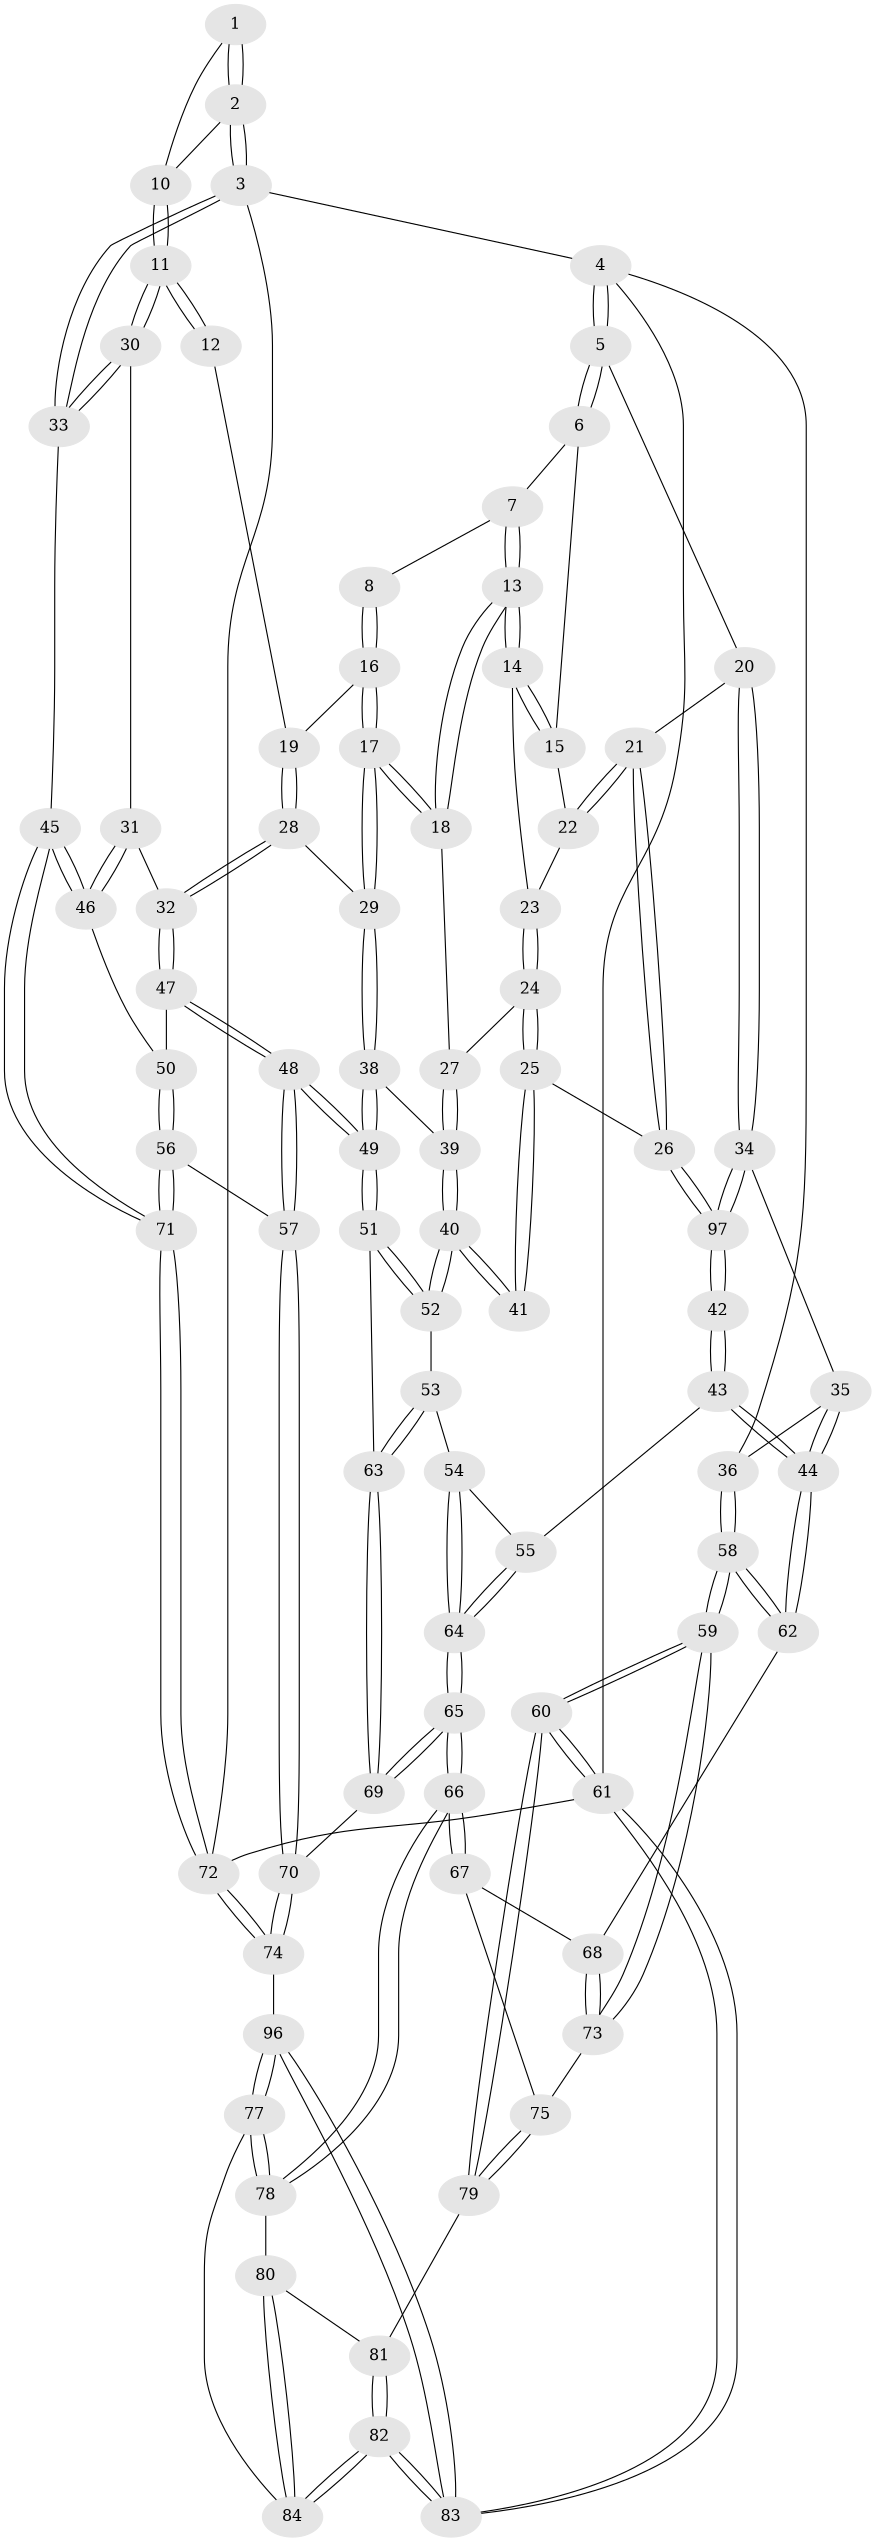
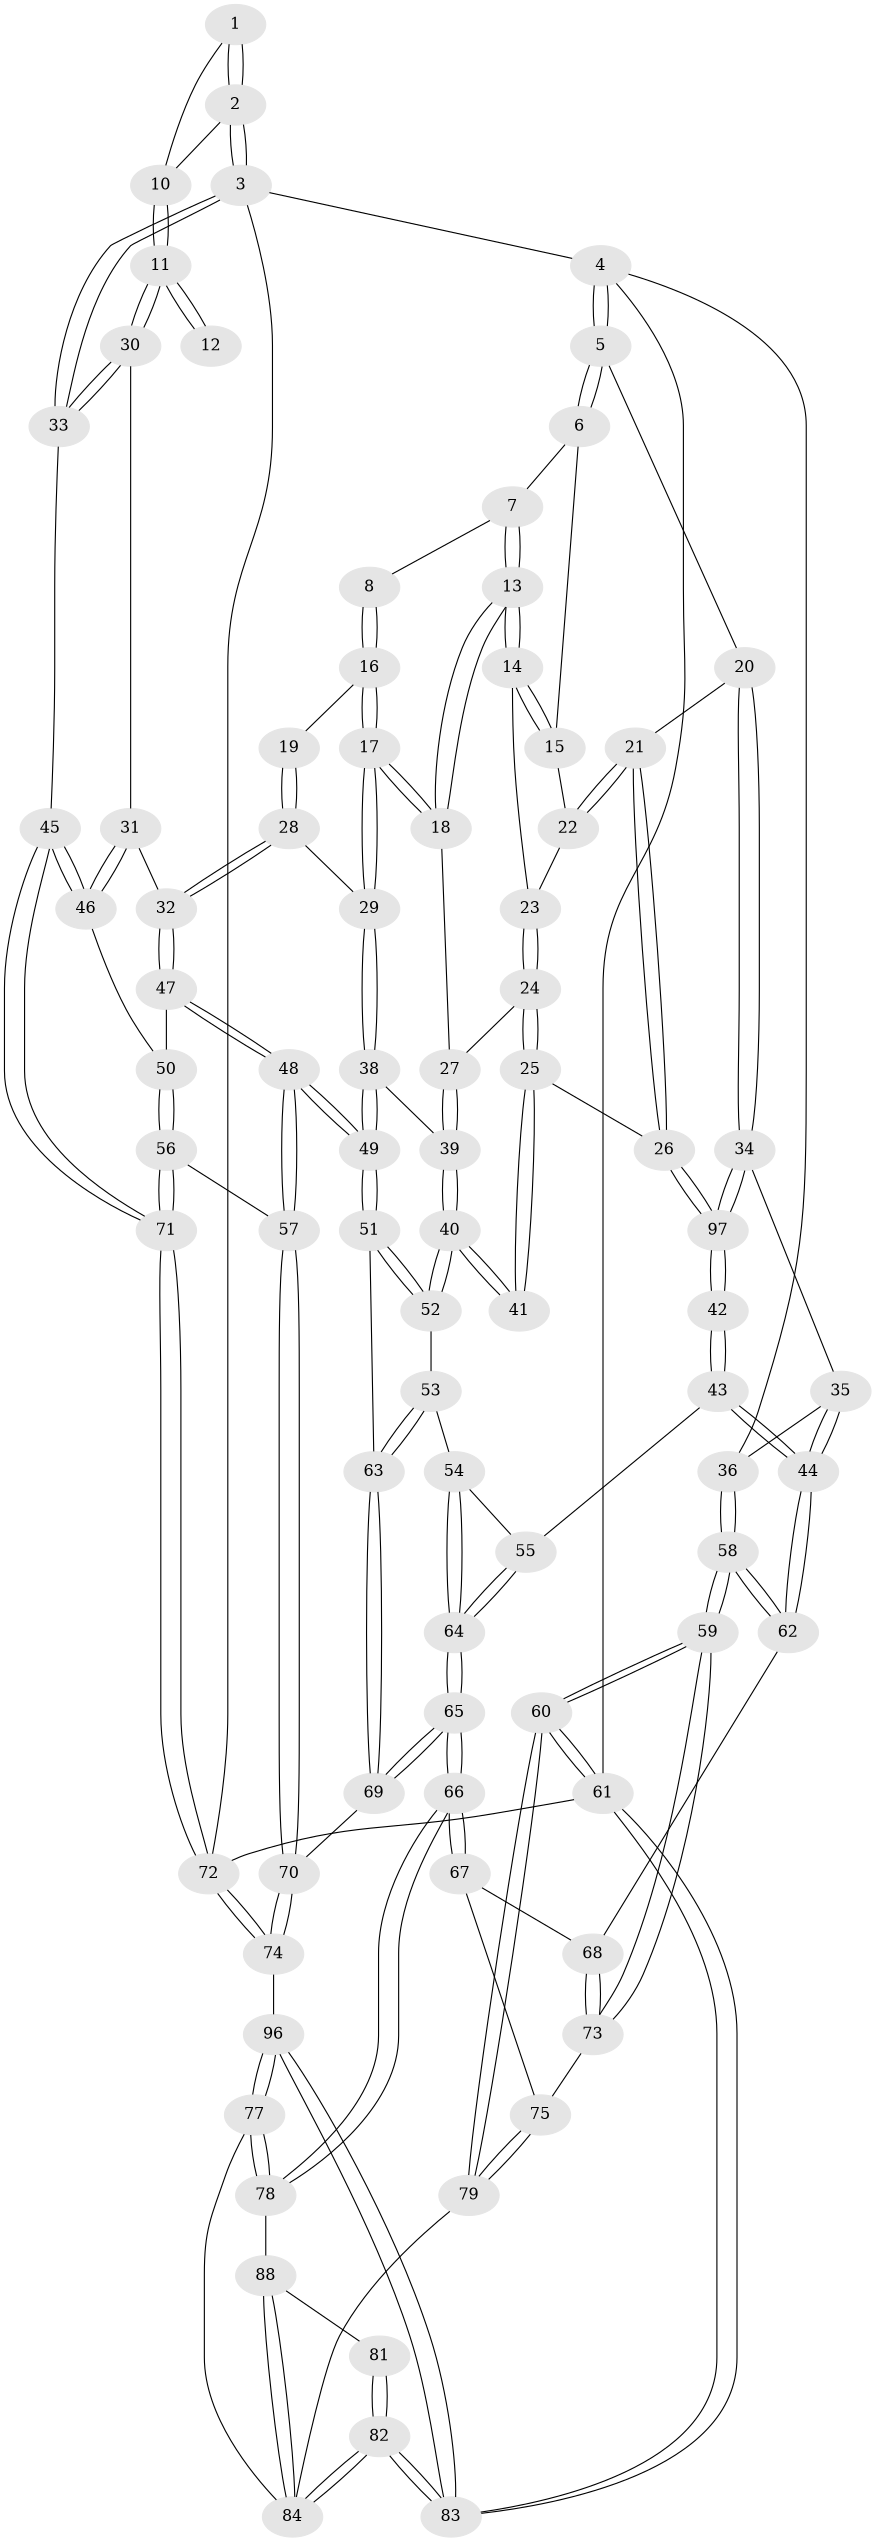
(247, 529) -> none
(266, 2276) -> (266, 2276)
(424, 2276) -> (340, 2336)
